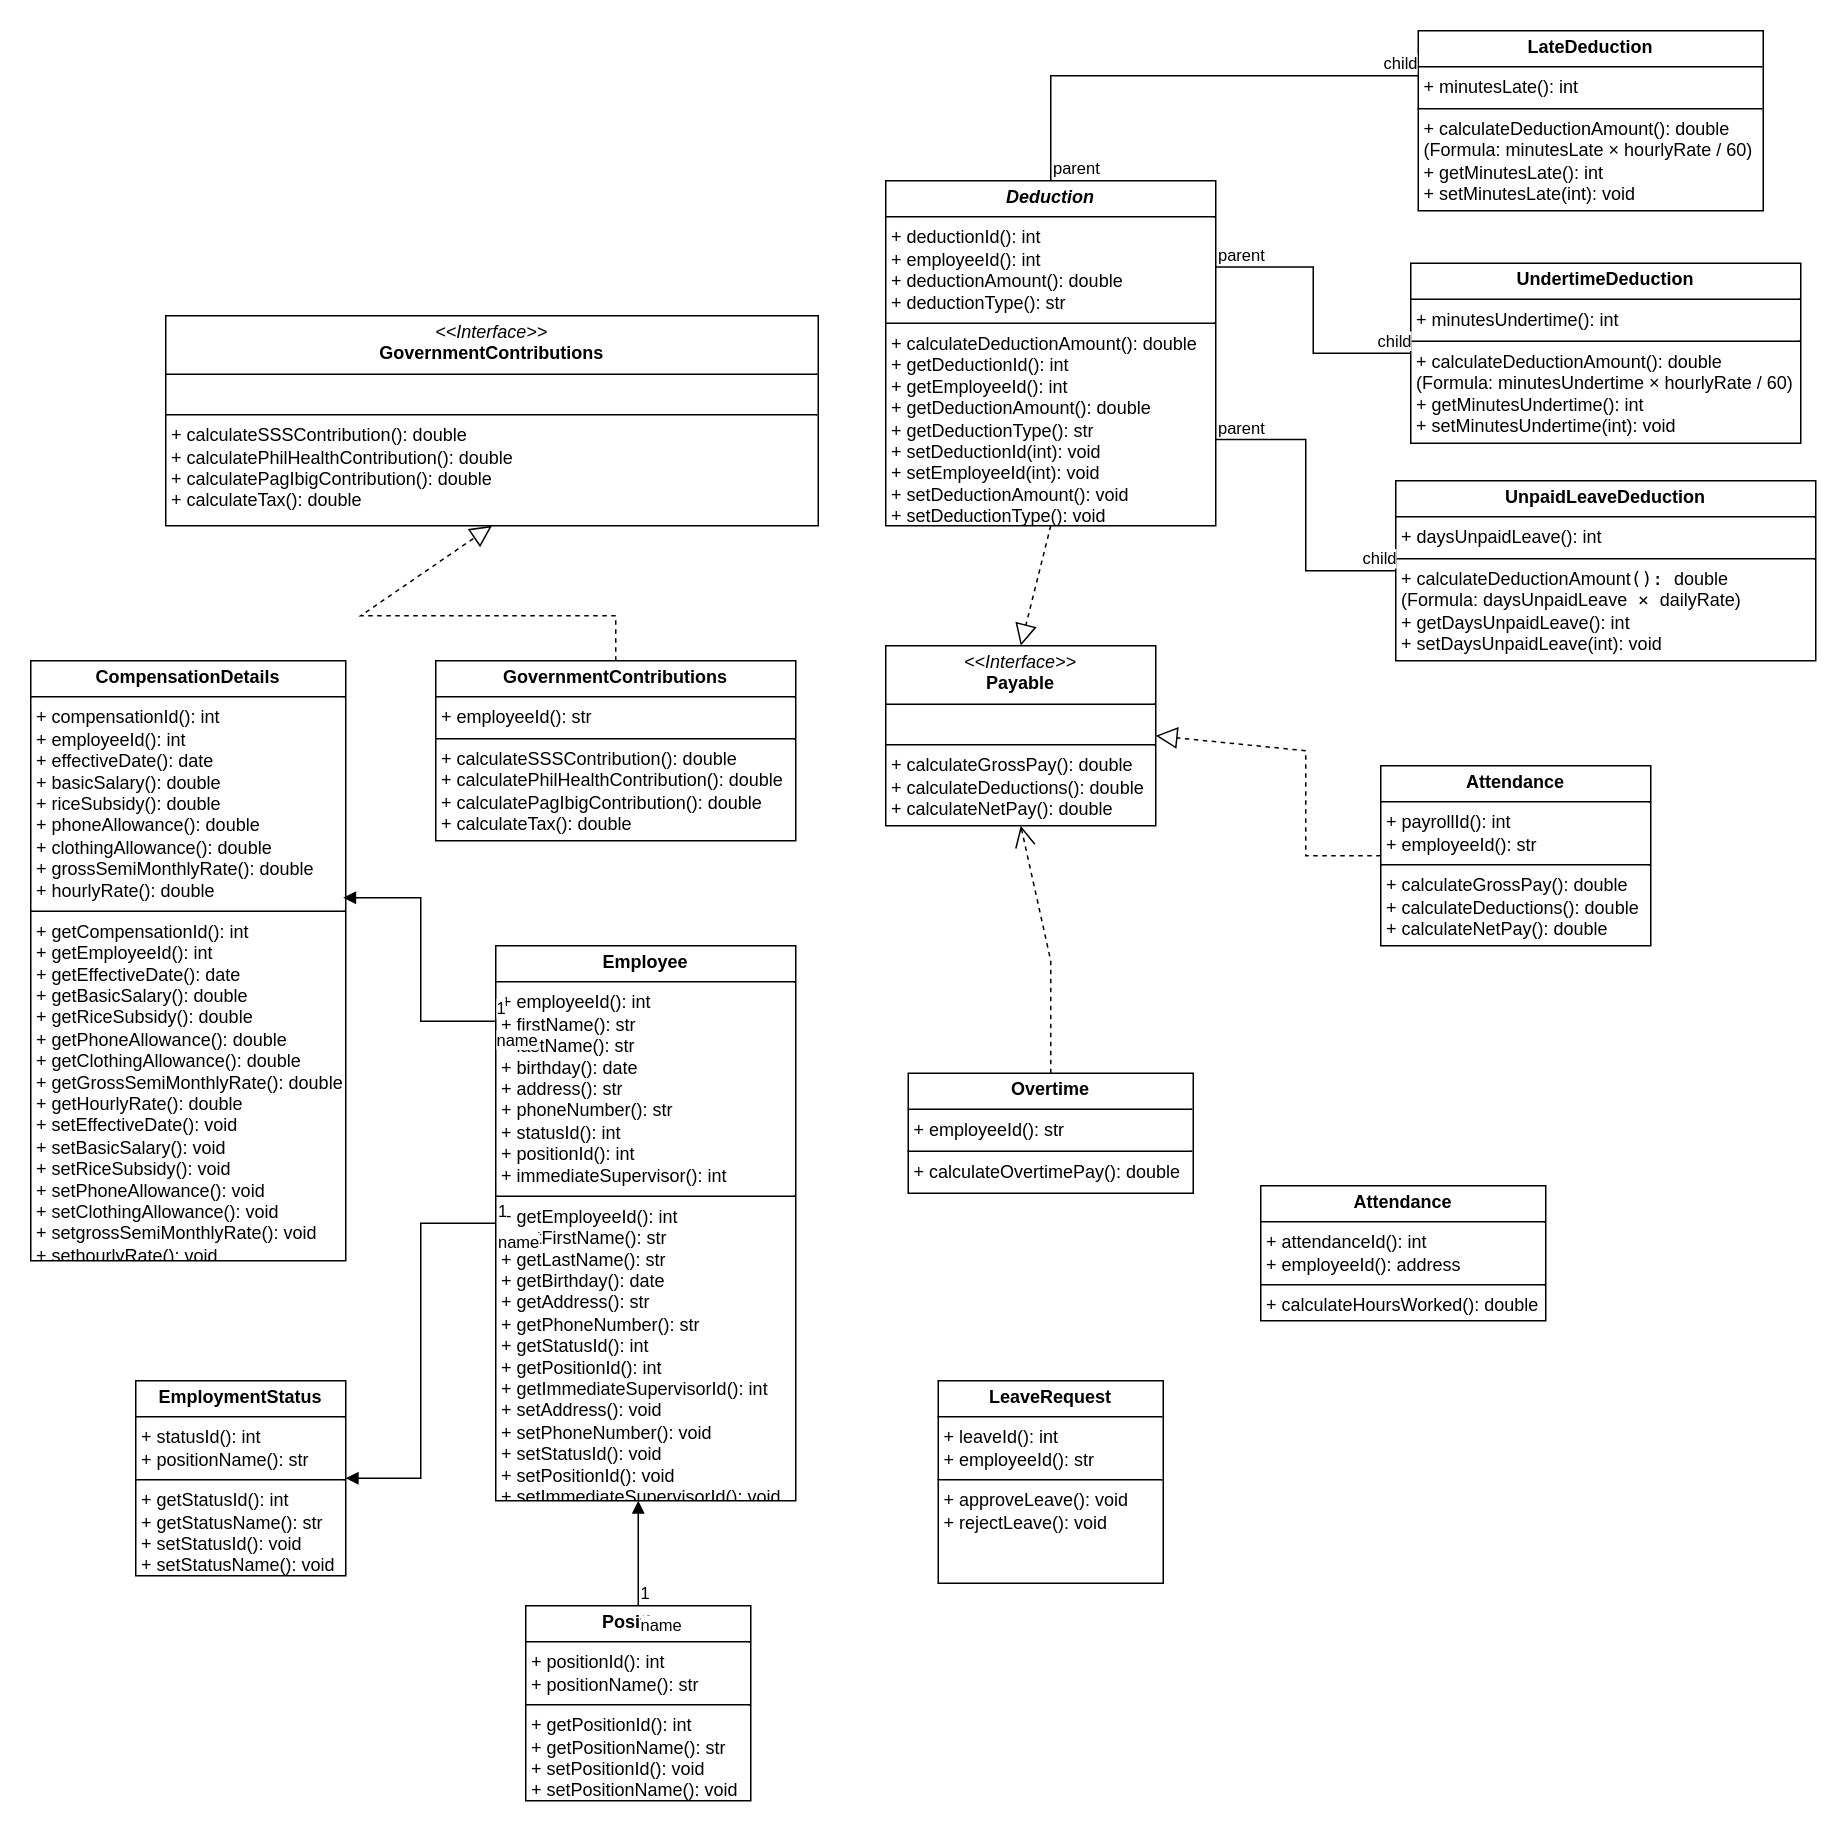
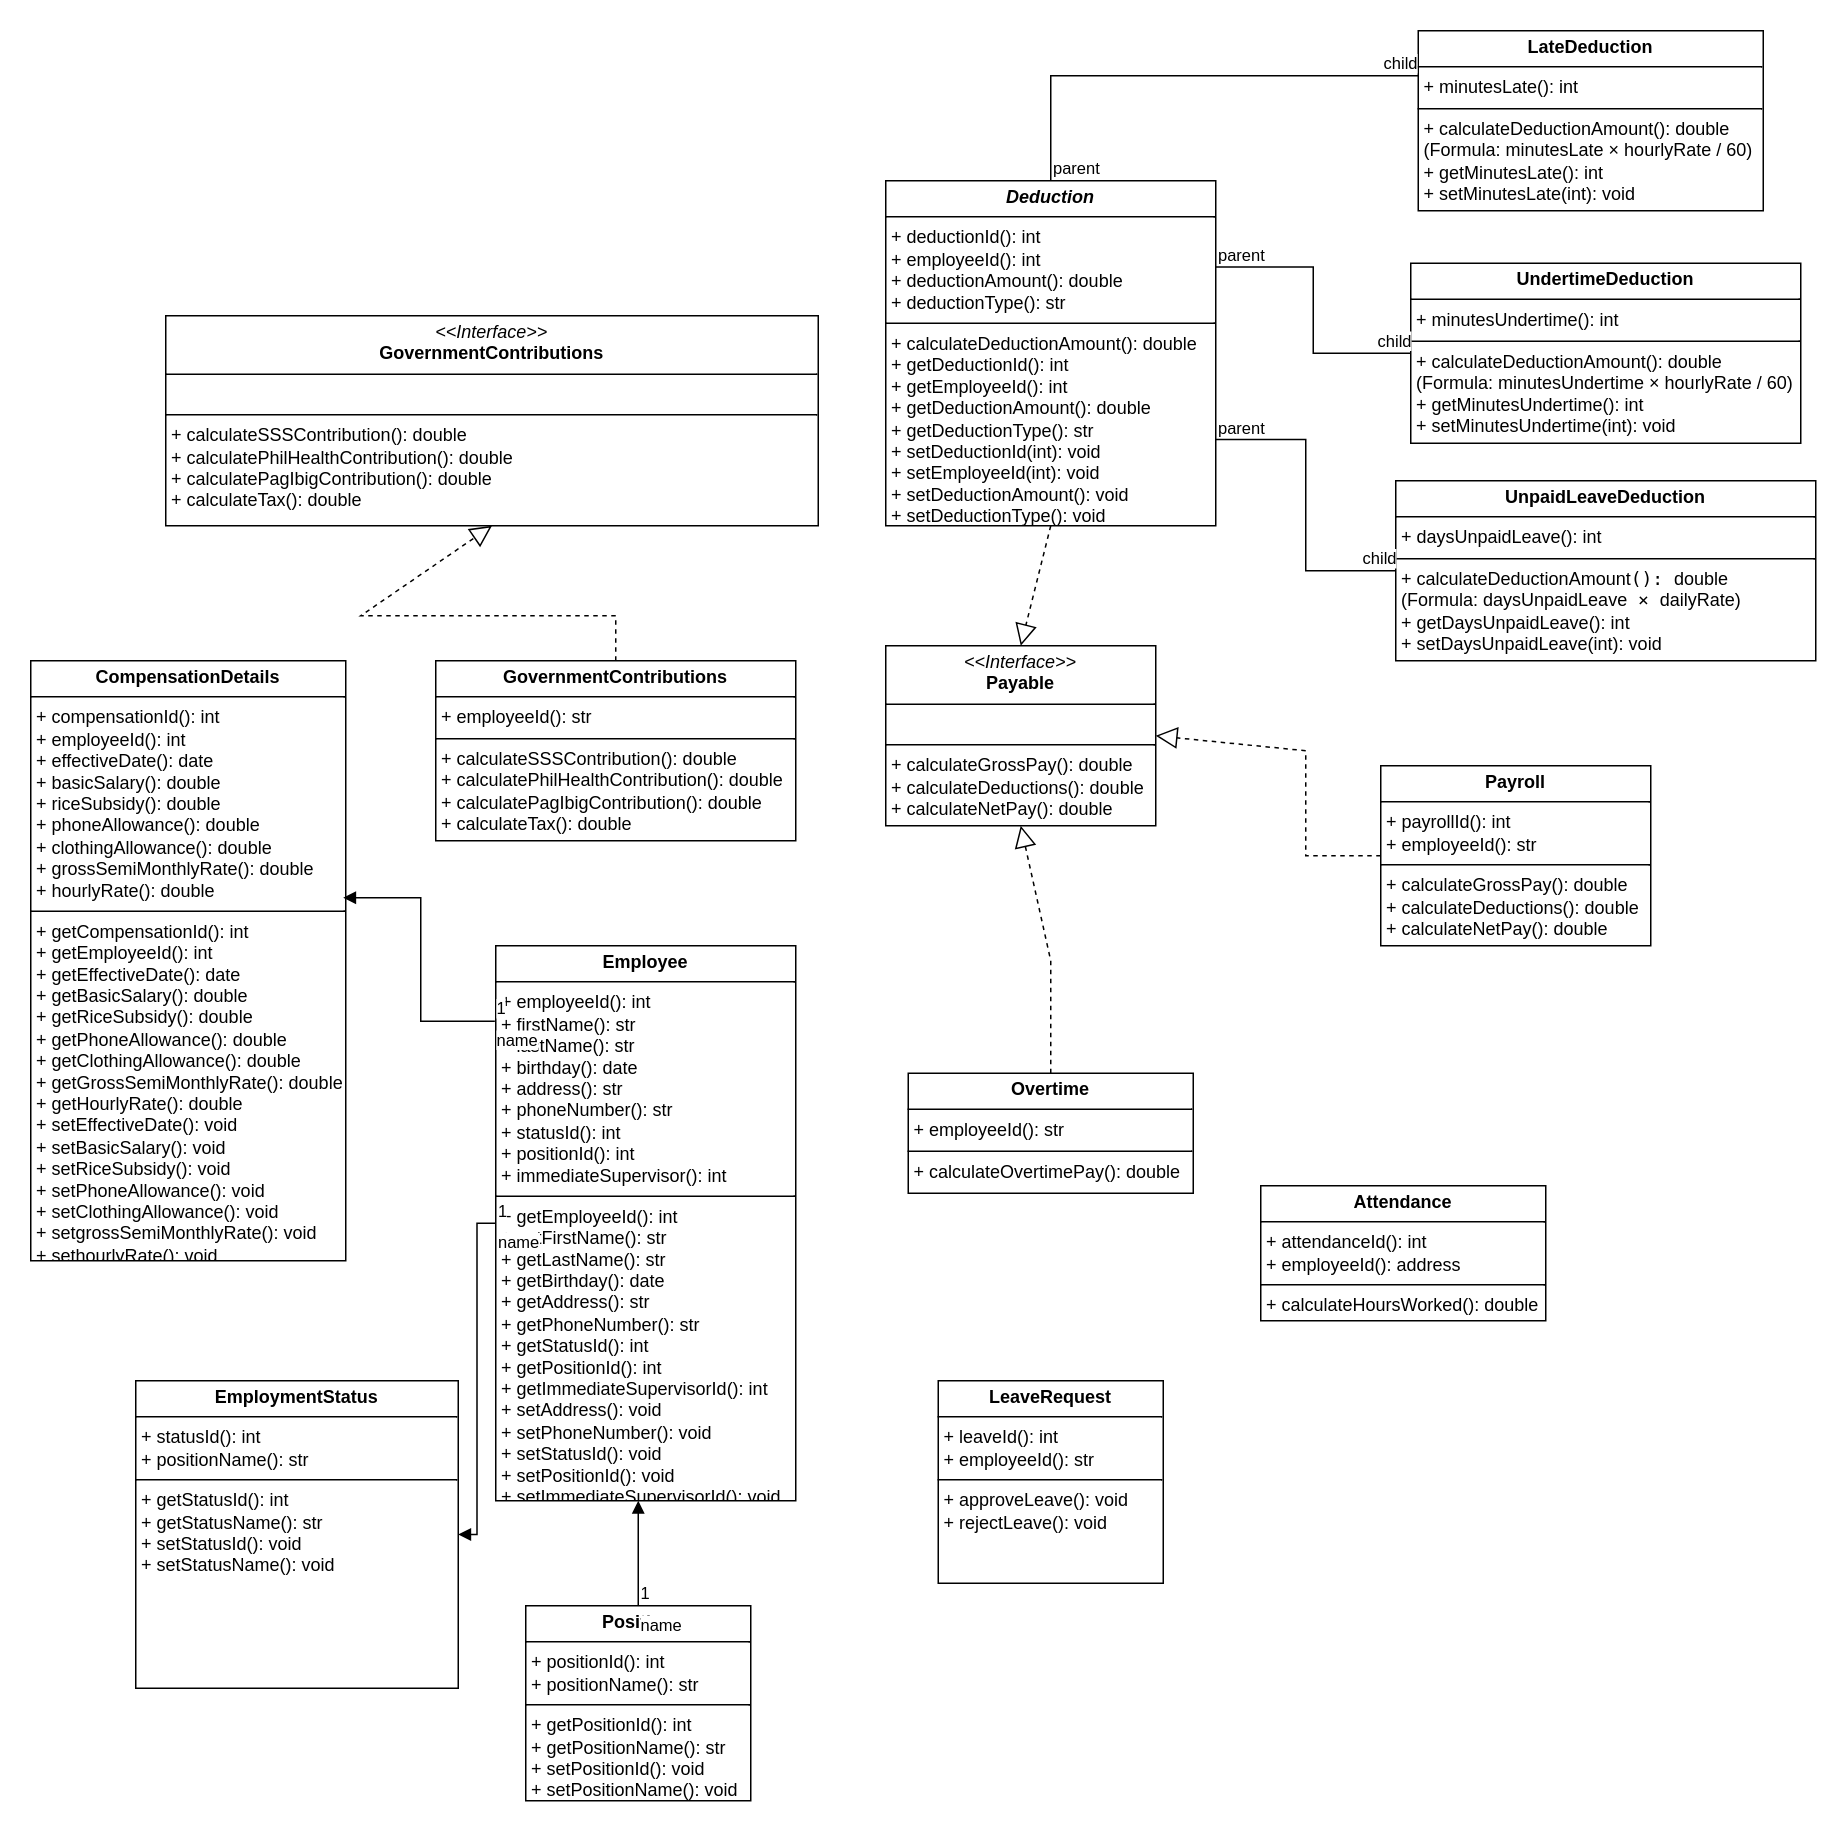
(1024, 839) -> (1026, 847)
(1517, 841) -> (1517, 841)
(241, 1478) -> (297, 1535)
